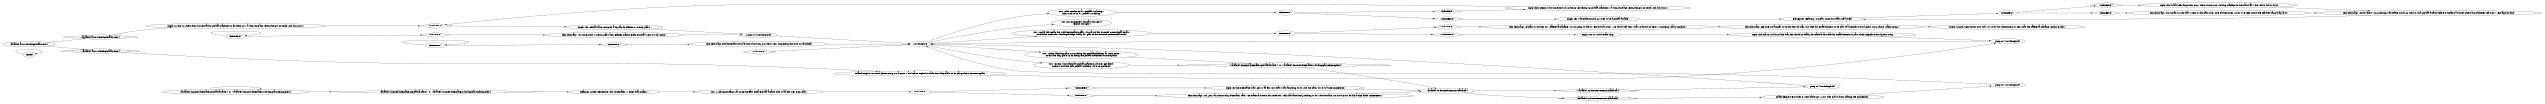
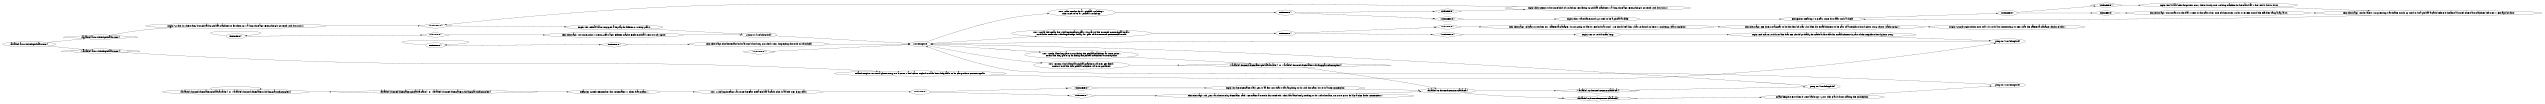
(1598, 19) -> (1598, 19)
(1822, 19) -> (1822, 19)
(1082, 23) -> none
(29, 55) -> none
